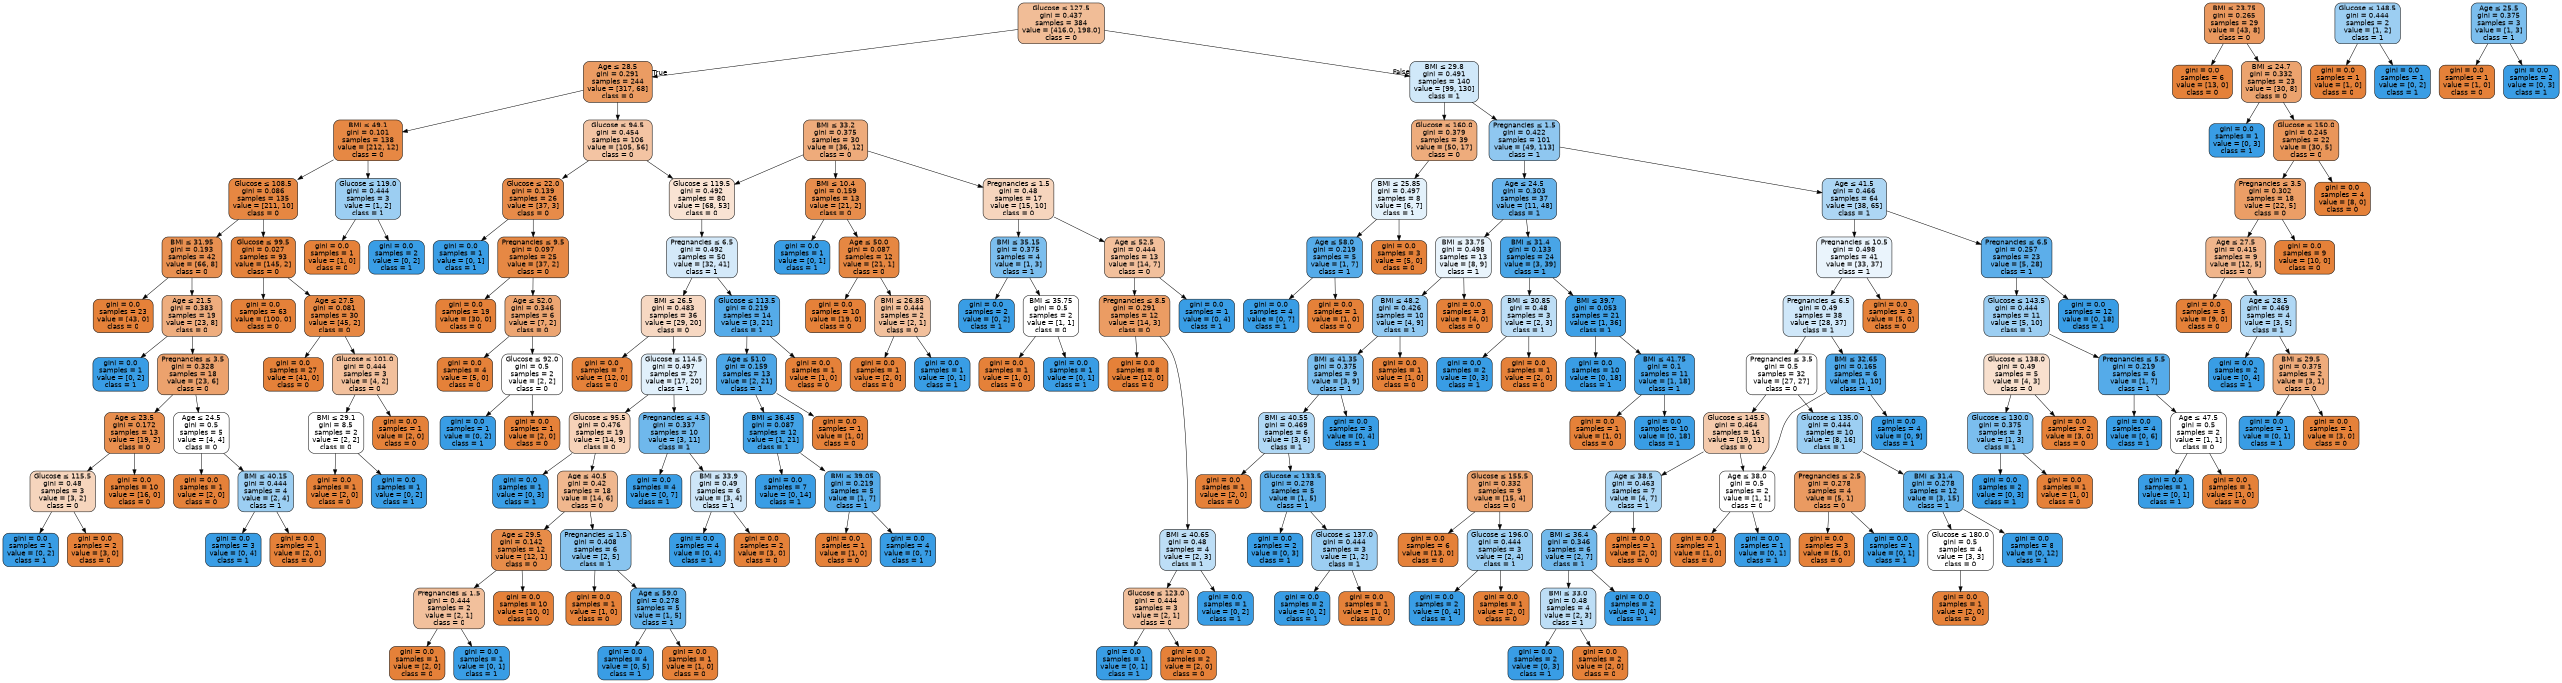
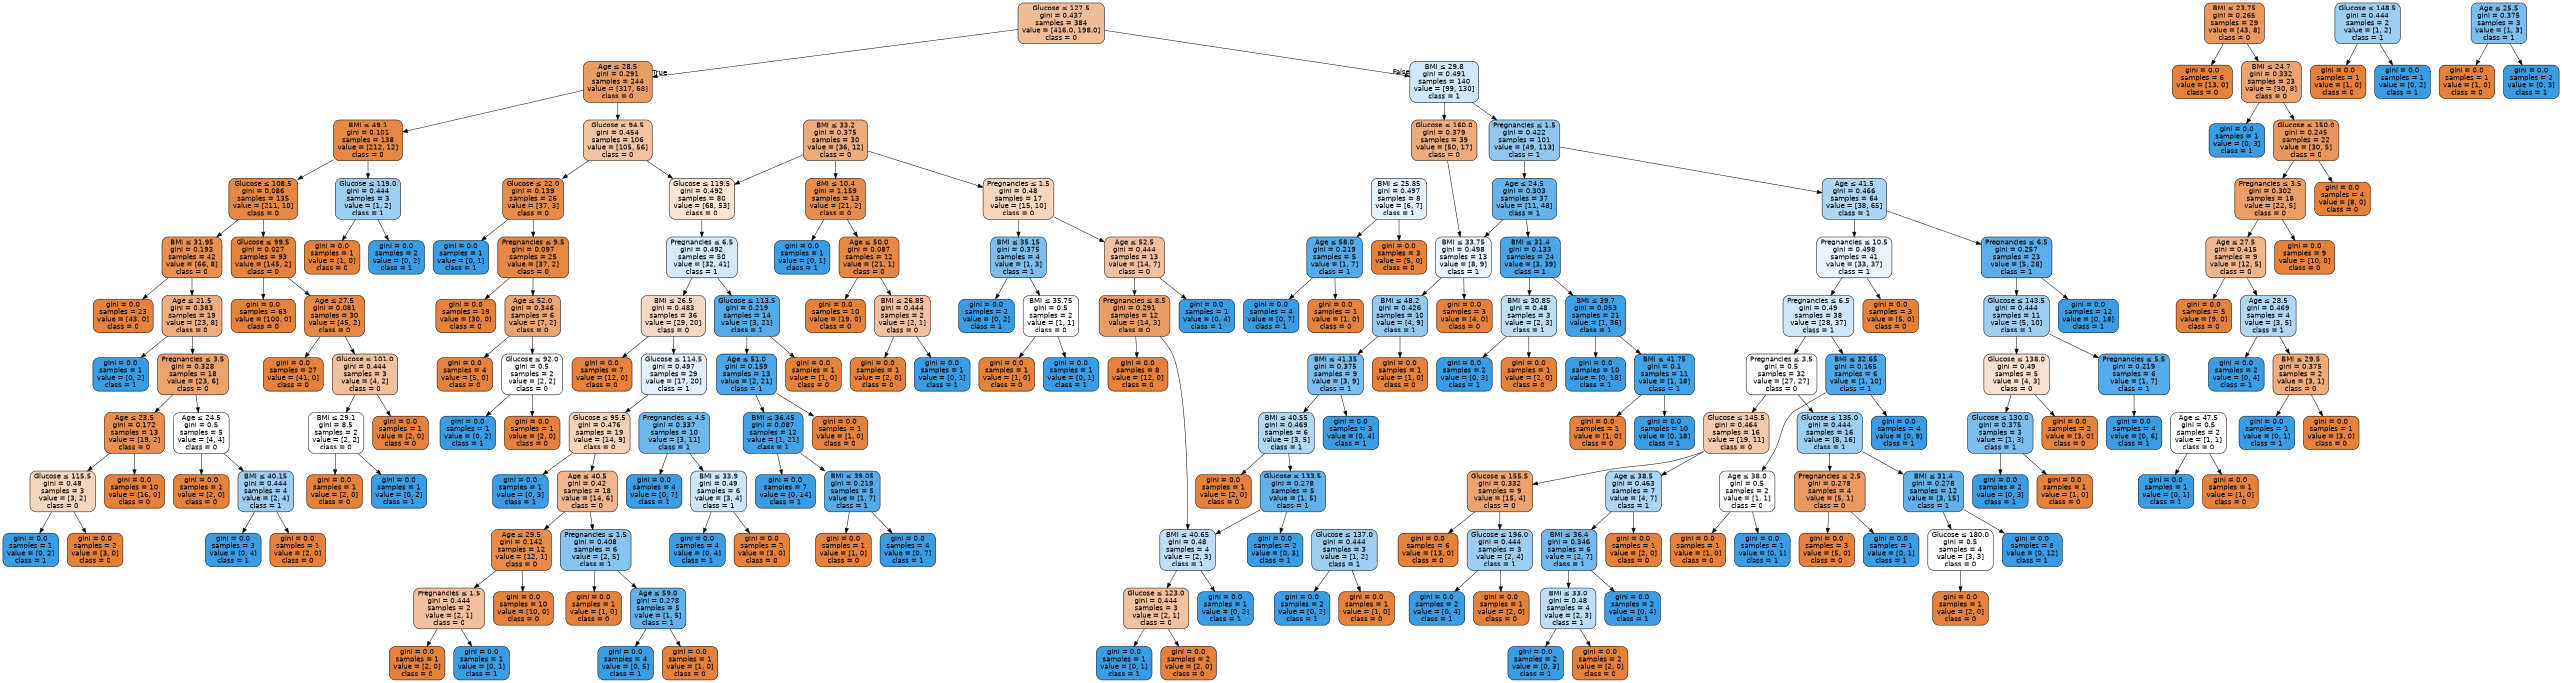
(1423, 168) -> (1453, 196)
(836, 191) -> (836, 191)
none -> (2017, 343)
(674, 374) -> (674, 374)
(674, 401) -> none
(2164, 402) -> none
(1830, 433) -> (1830, 433)
(1741, 460) -> (1621, 468)
none -> (1830, 460)
(1317, 519) -> (1240, 521)
